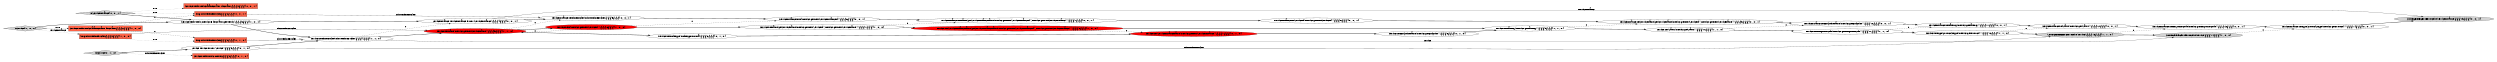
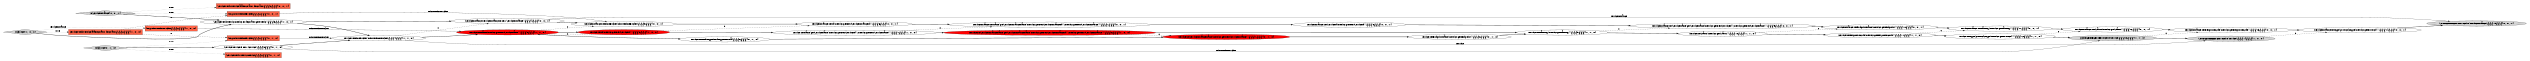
(159, 41) -> (174, 45)
(155, 53) -> (171, 50)
